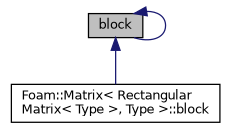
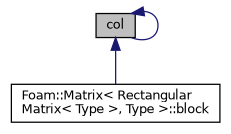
(116, 26) -> (116, 26)
